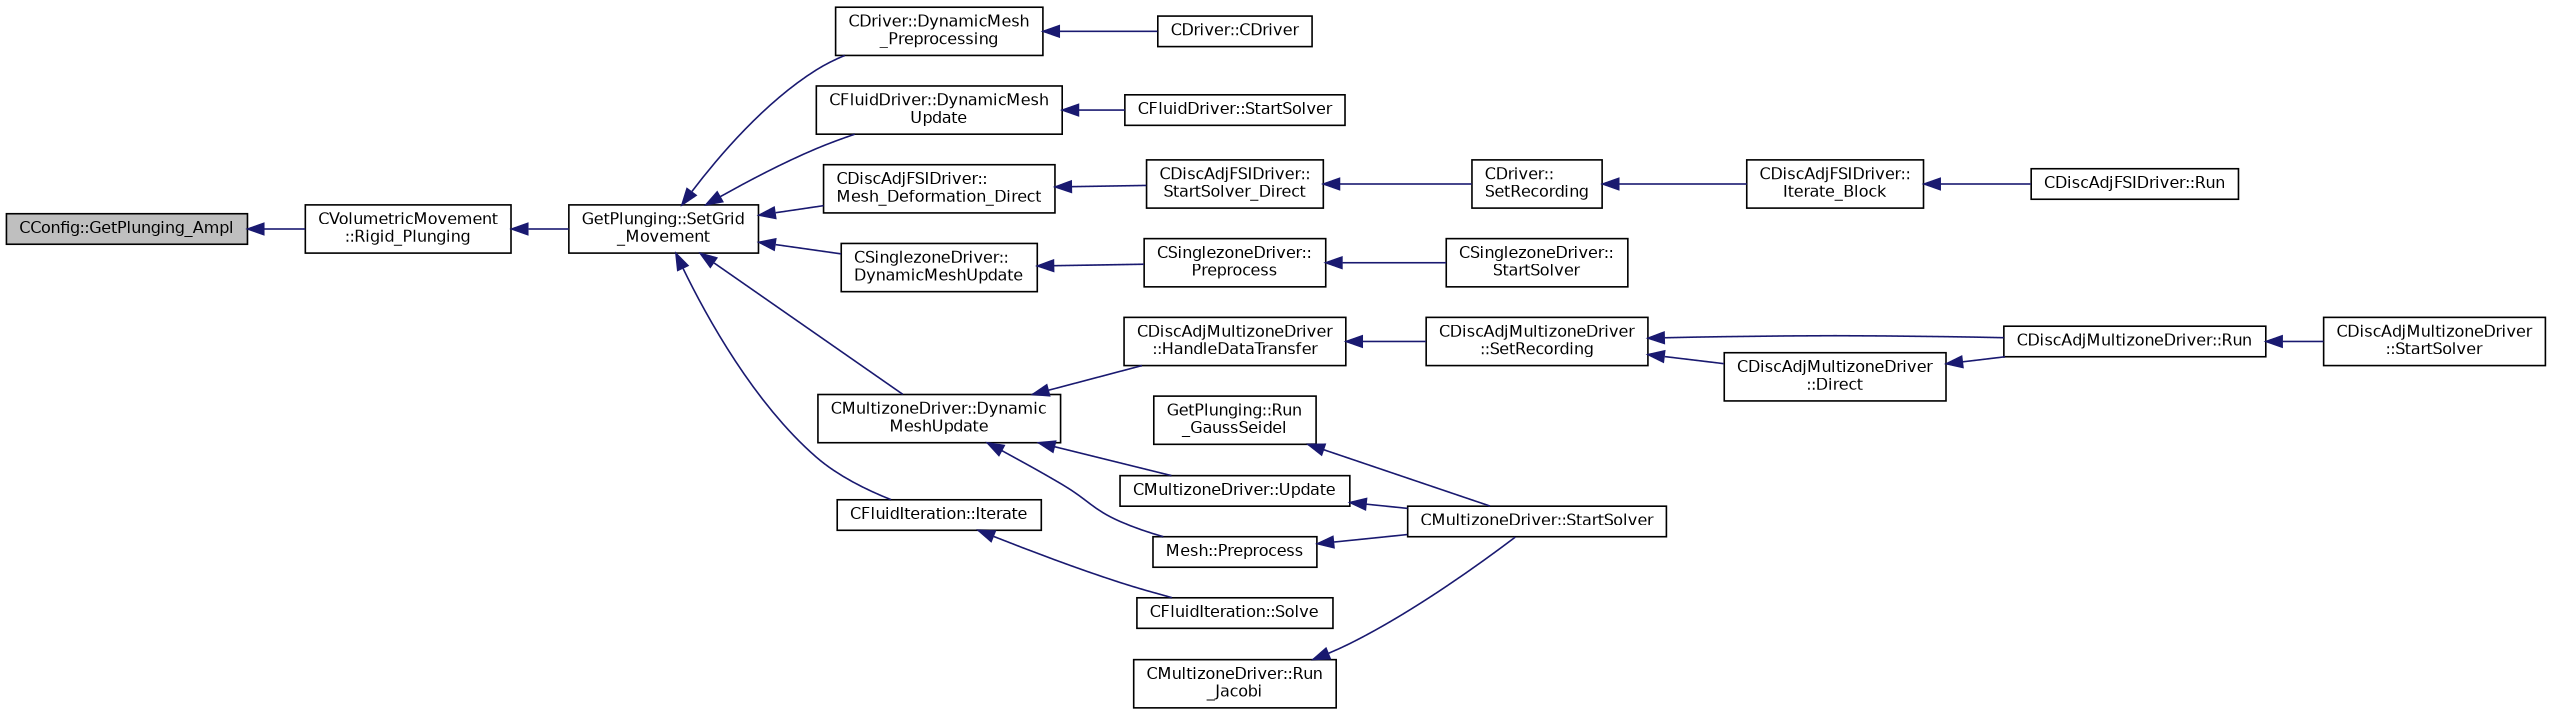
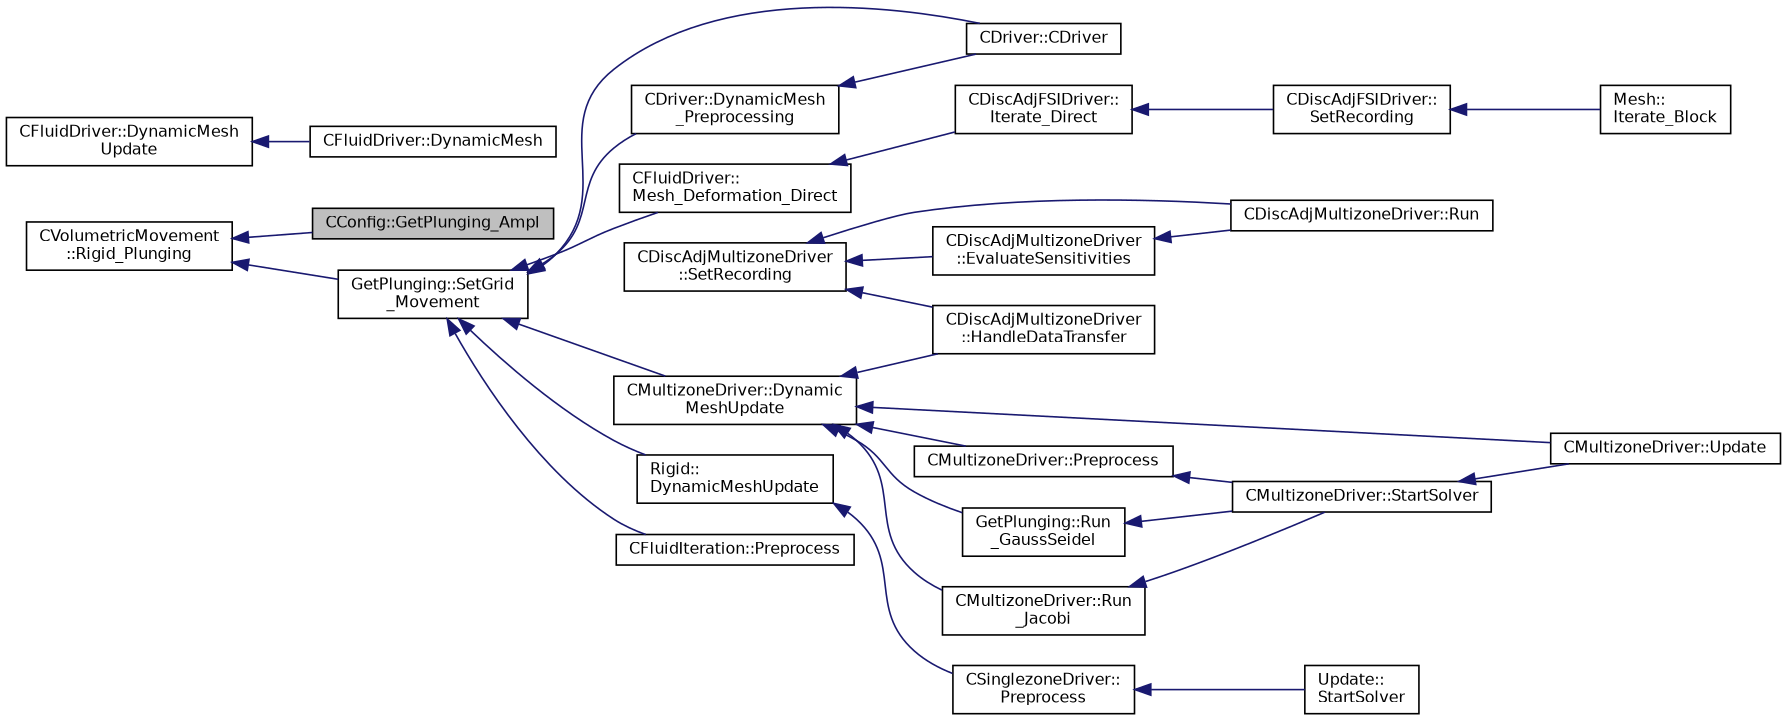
(1235, 110) -> (433, 142)
(786, 162) -> (684, 32)
(1235, 184) -> (1044, 109)
(1537, 184) -> (1362, 109)
(1835, 184) -> (1666, 109)
(2135, 184) -> none
(939, 189) -> (735, 188)
(285, 229) -> (281, 235)
(1537, 263) -> (1362, 690)
(939, 268) -> (735, 479)
(1394, 341) -> (897, 300)
(2435, 341) -> none
(1835, 377) -> (1044, 251)
none -> (896, 478)
(1387, 506) -> (1522, 471)
(939, 515) -> (735, 550)
none -> (887, 517)
(1235, 552) -> (1044, 461)
(1235, 613) -> none
